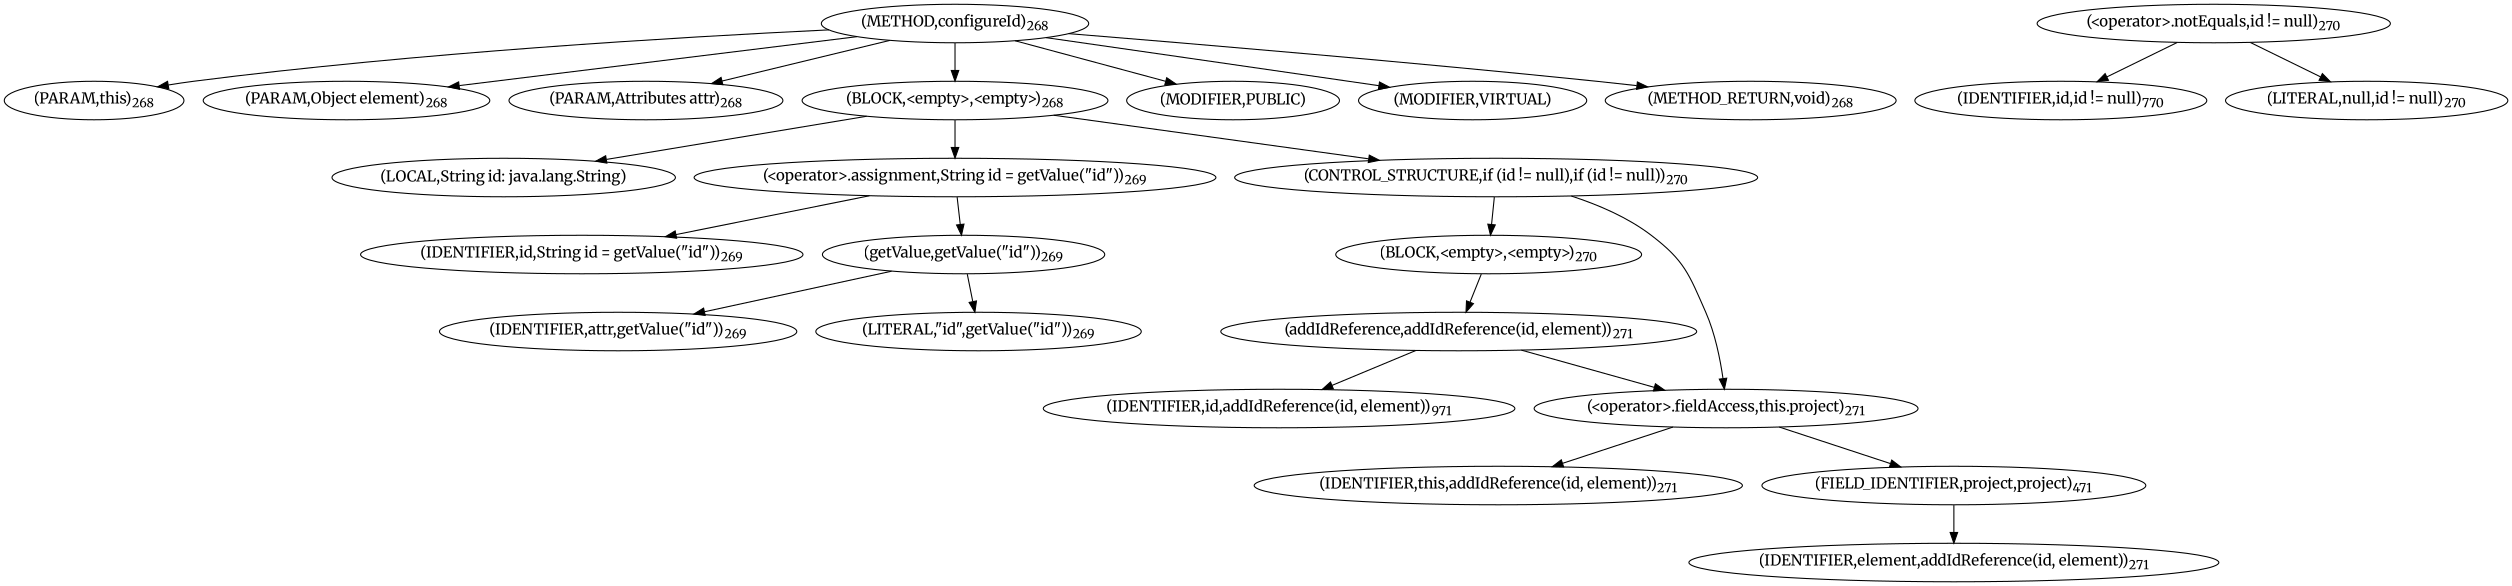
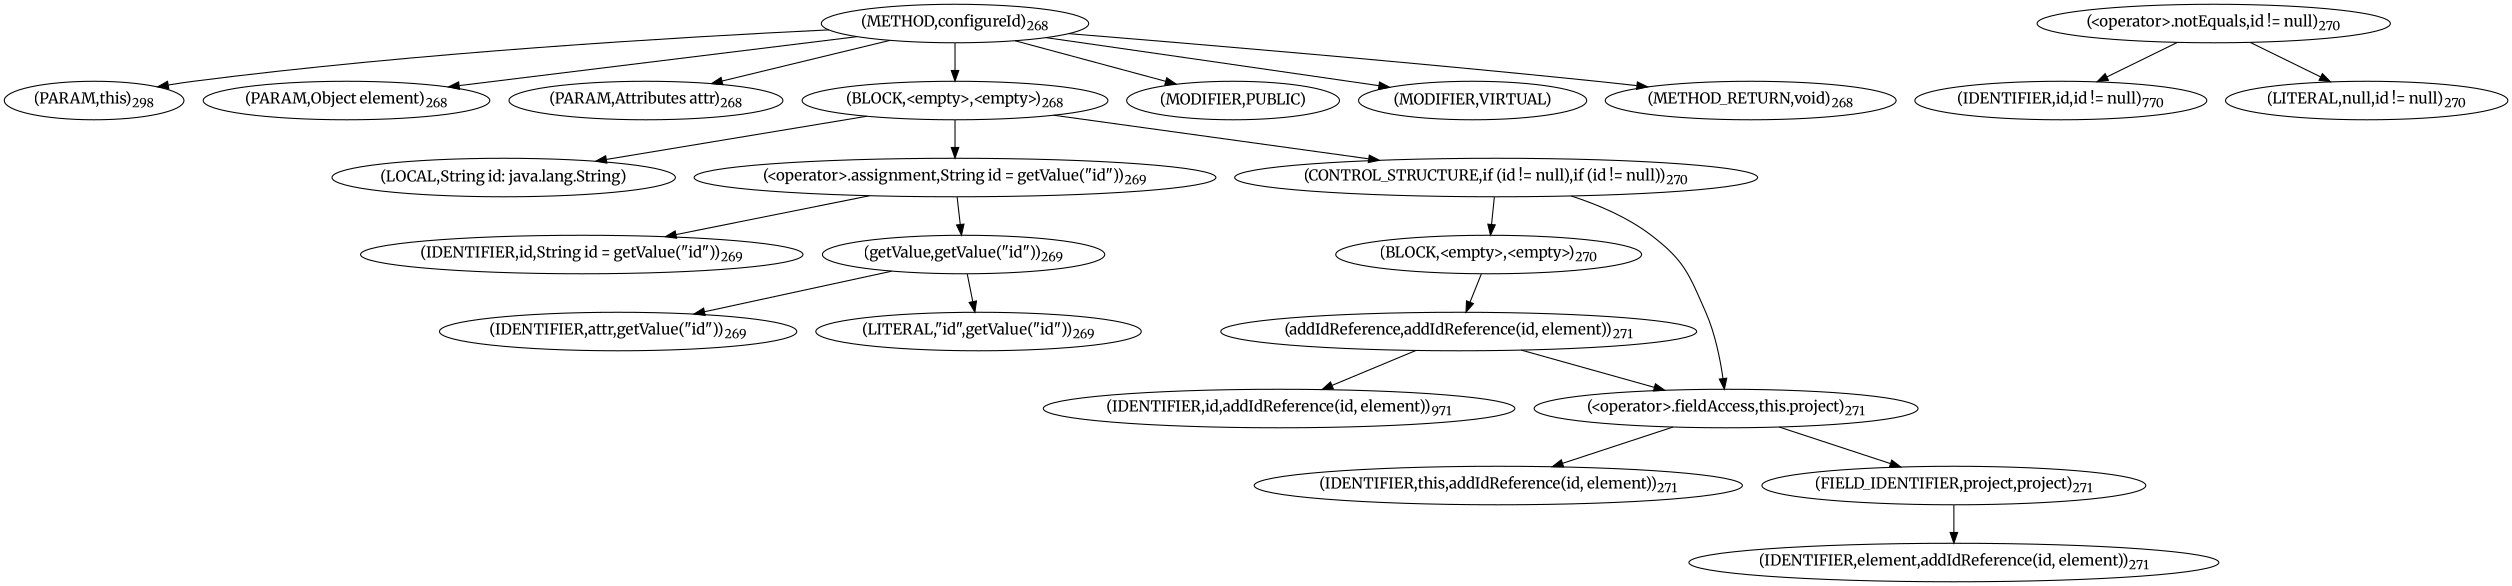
(143, 99) -> (143, 99)
(2083, 484) -> (2083, 484)
